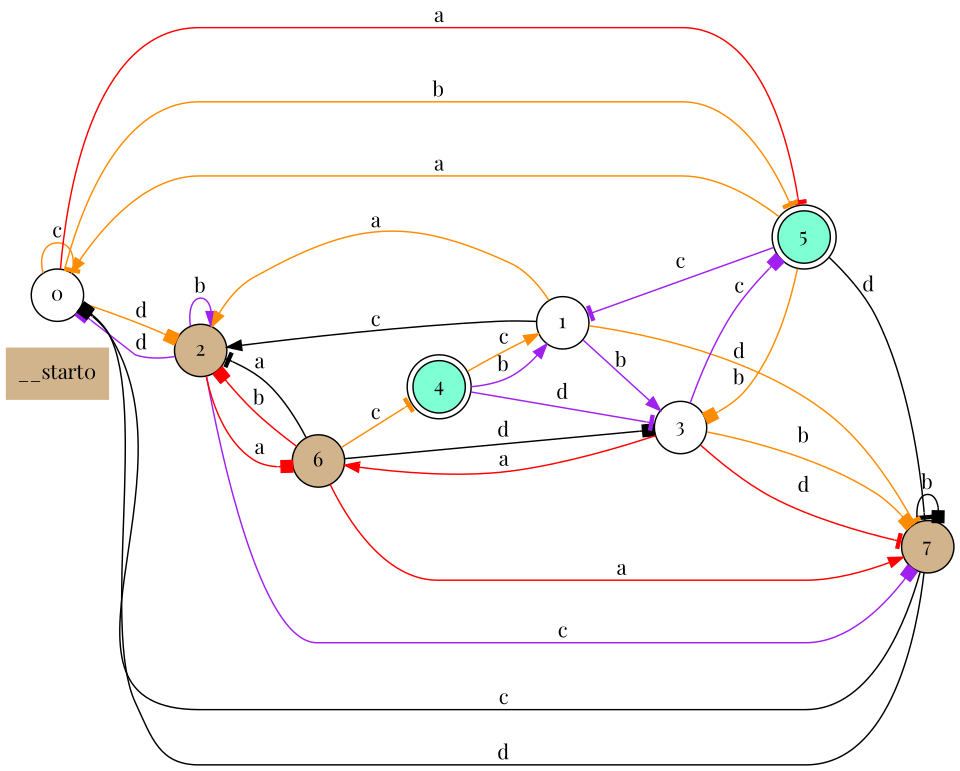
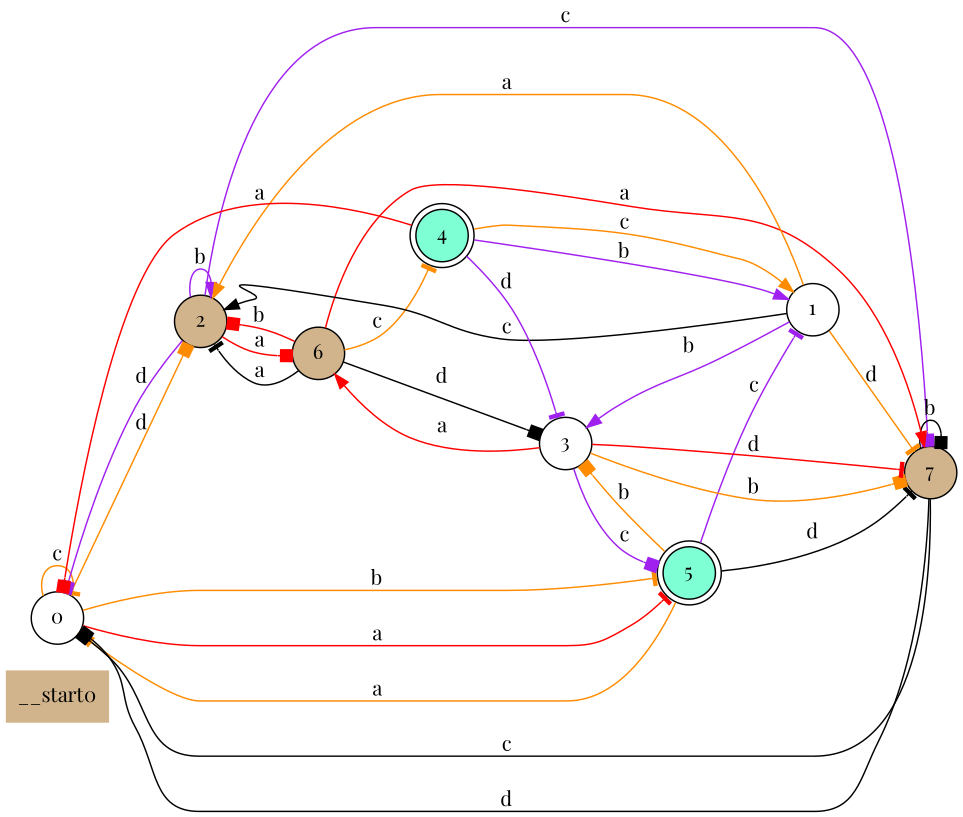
none -> (141, 283)
